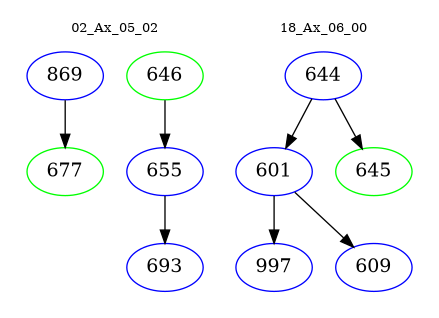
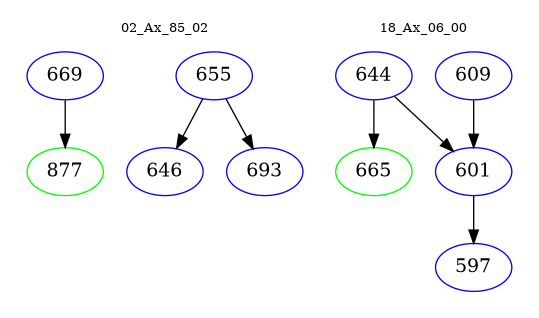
(115, 29) -> (165, 29)
(65, 76) -> (65, 76)
(165, 76) -> (165, 172)
(165, 117) -> (193, 118)
(65, 172) -> (65, 172)
(374, 172) -> (374, 172)
(319, 215) -> (474, 117)
(274, 267) -> (474, 267)
